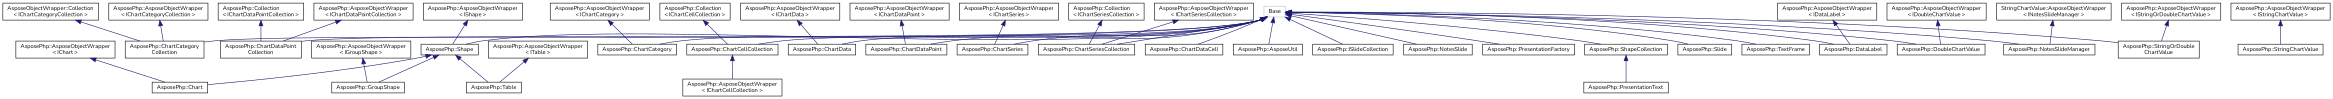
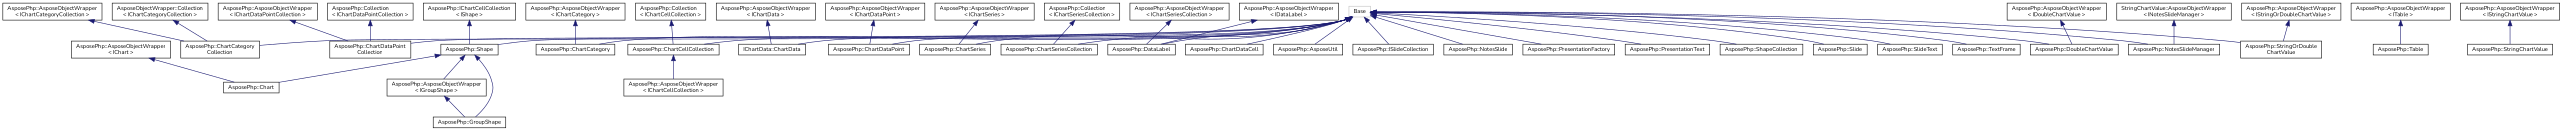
(473, 12) -> (469, 12)
(1138, 33) -> (1157, 34)
(822, 50) -> (772, 50)
none -> (1910, 50)
(474, 70) -> (452, 69)
(1626, 71) -> (1509, 27)
